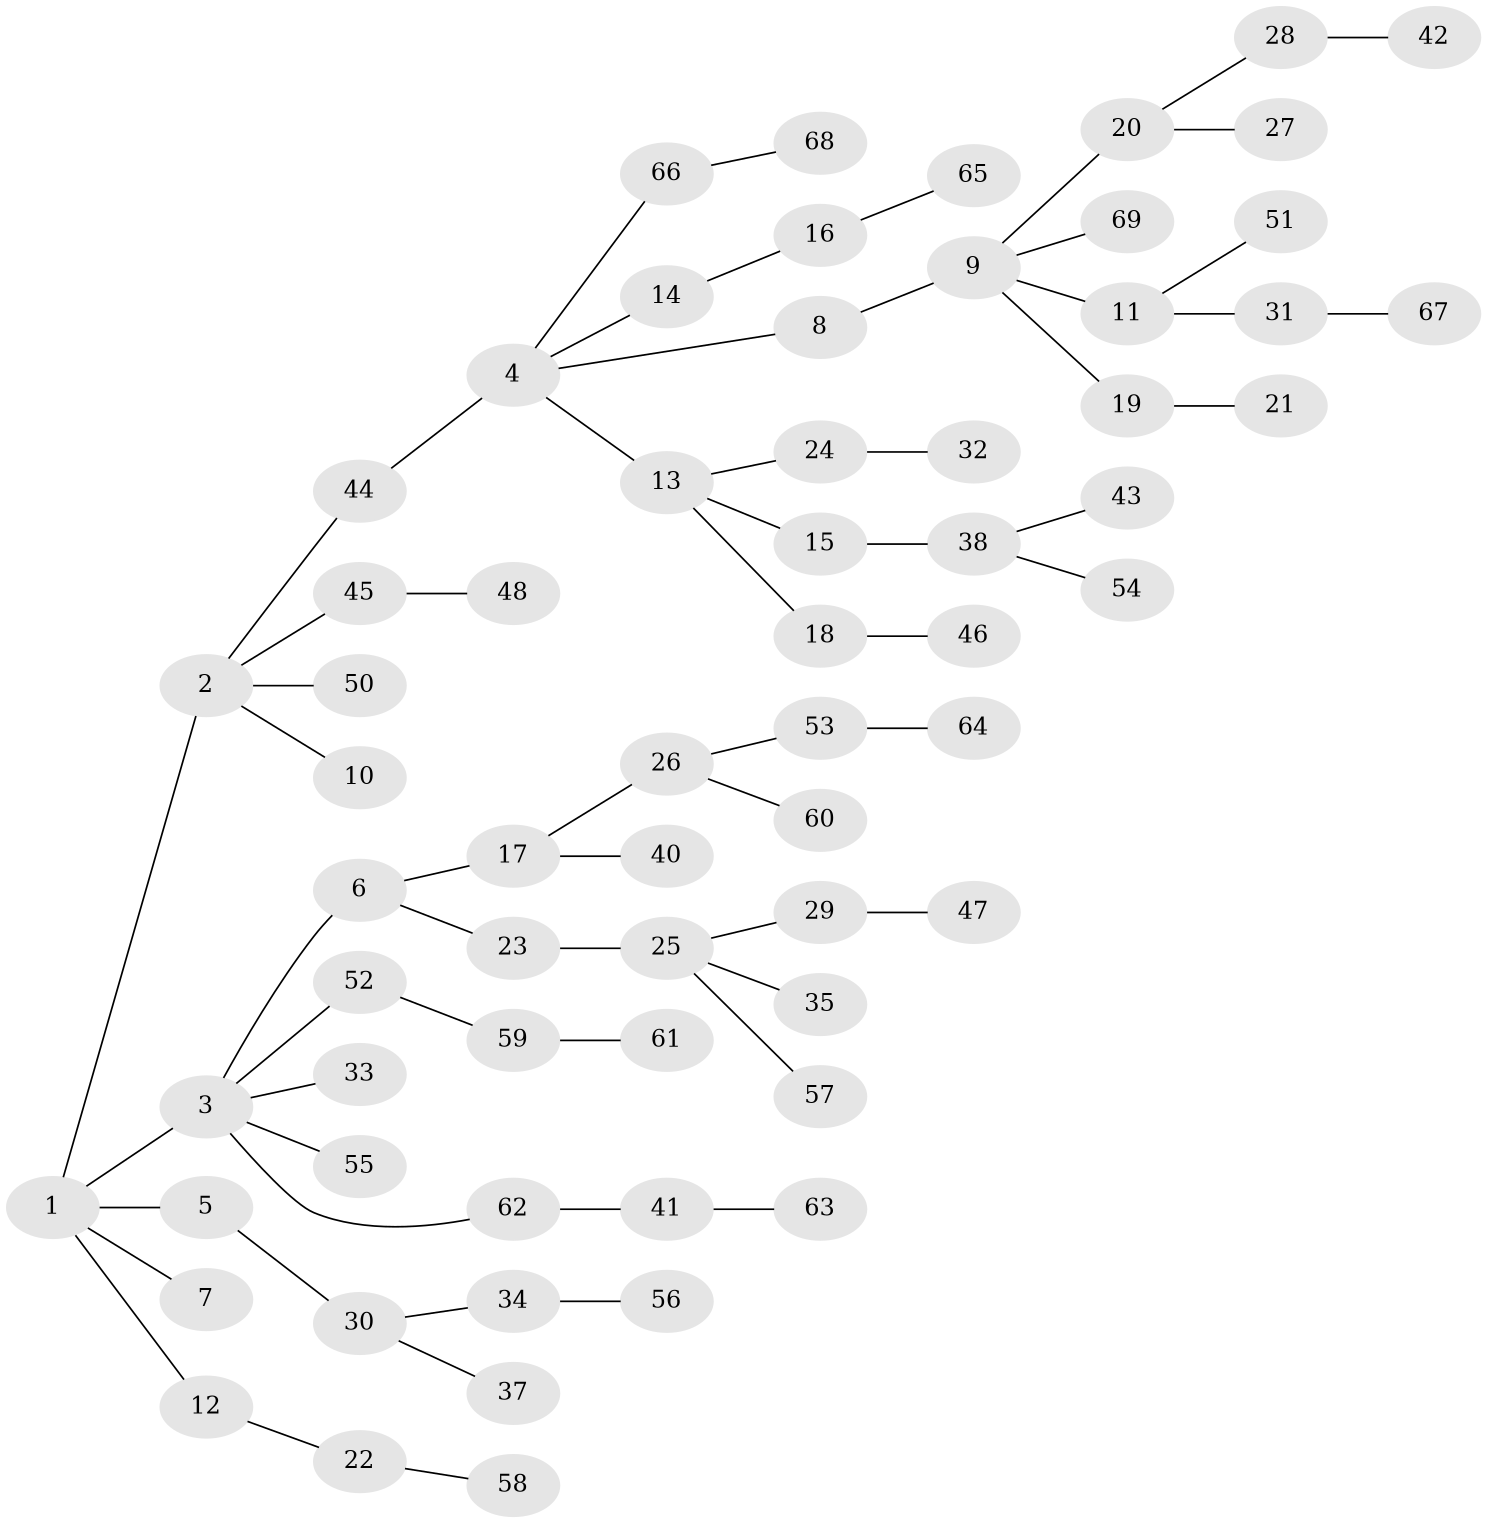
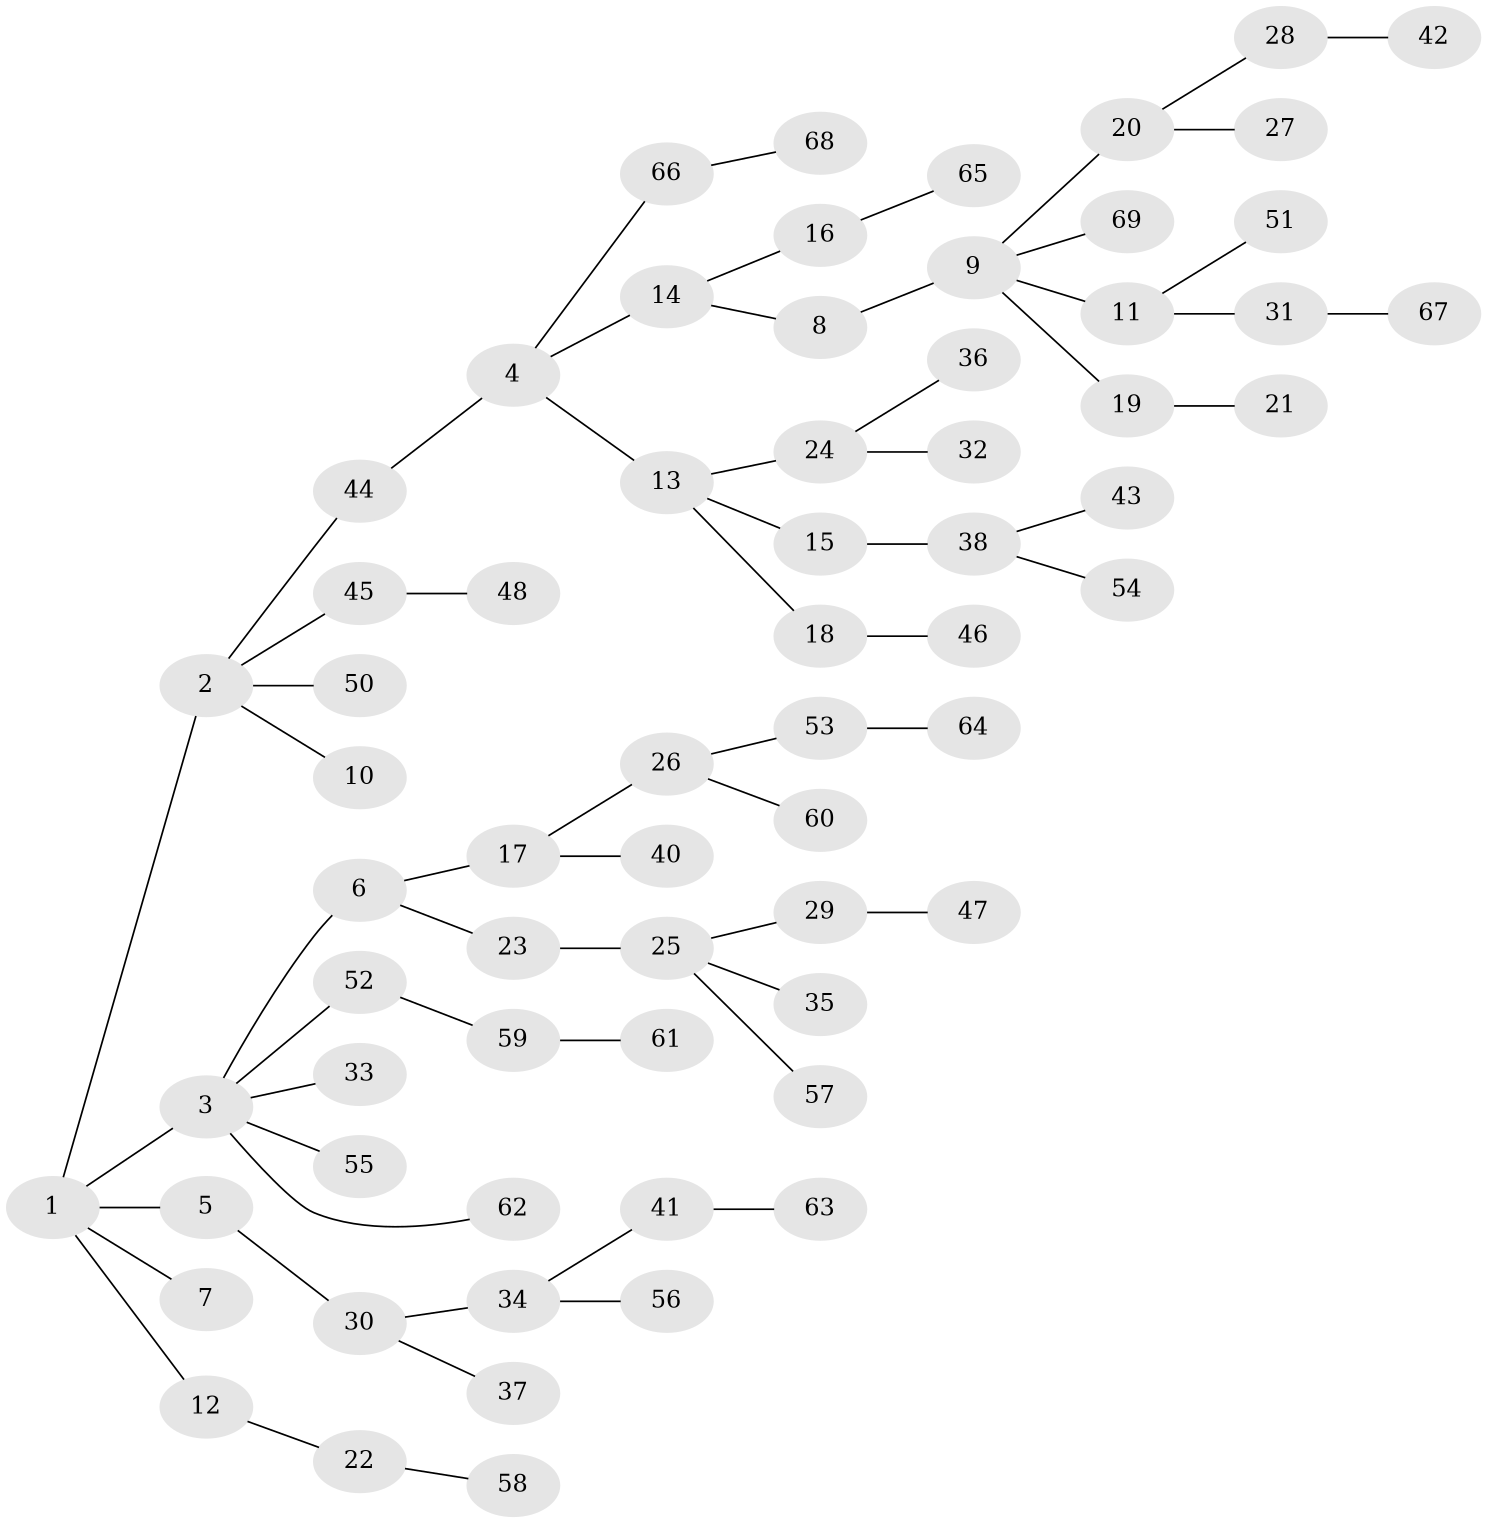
(667, 351) -> (744, 312)
none -> (974, 360)
(590, 1209) -> (590, 1255)
